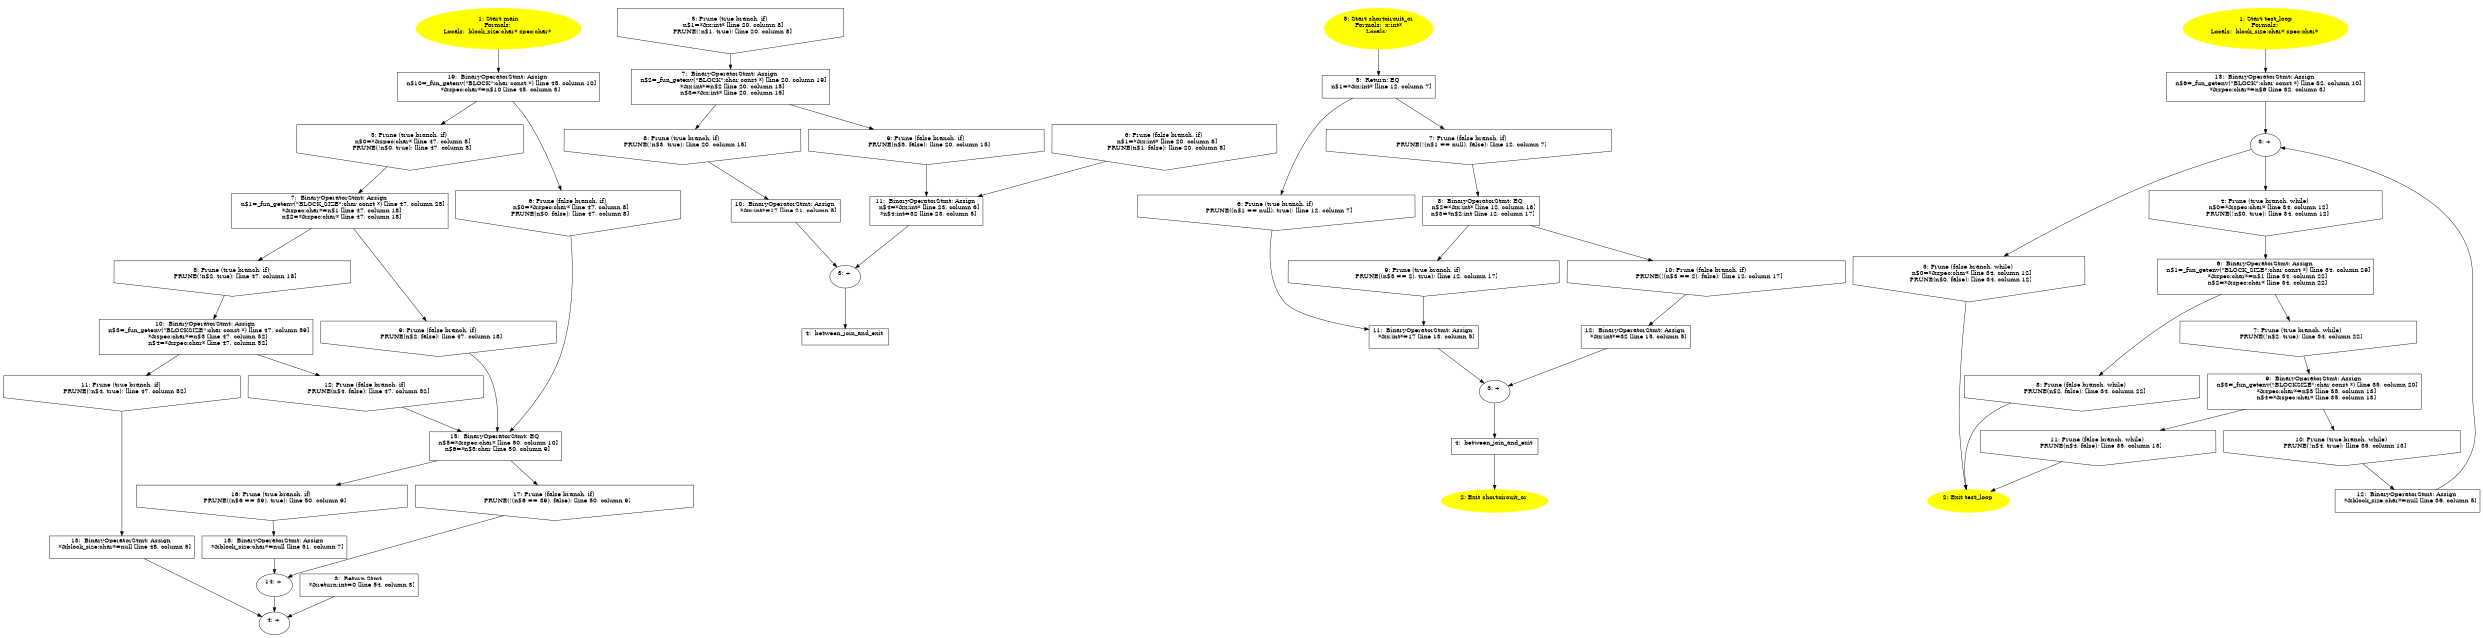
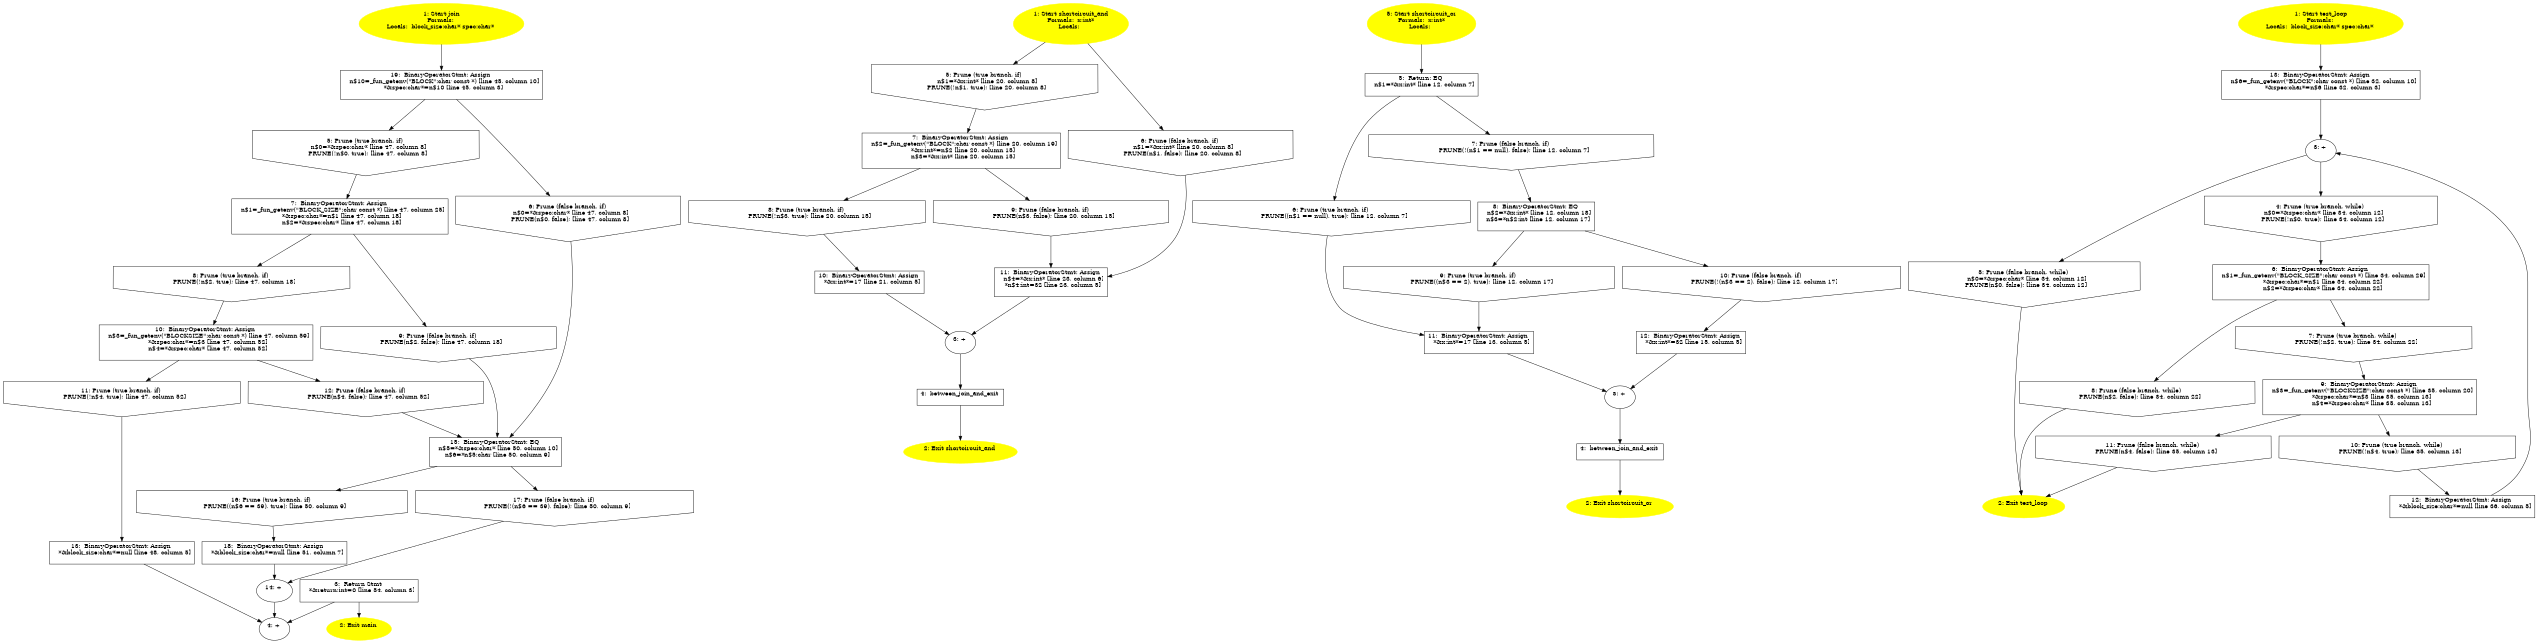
none -> (1071, 24)
(498, 29) -> (441, 24)
none -> (960, 452)
none -> (359, 629)
